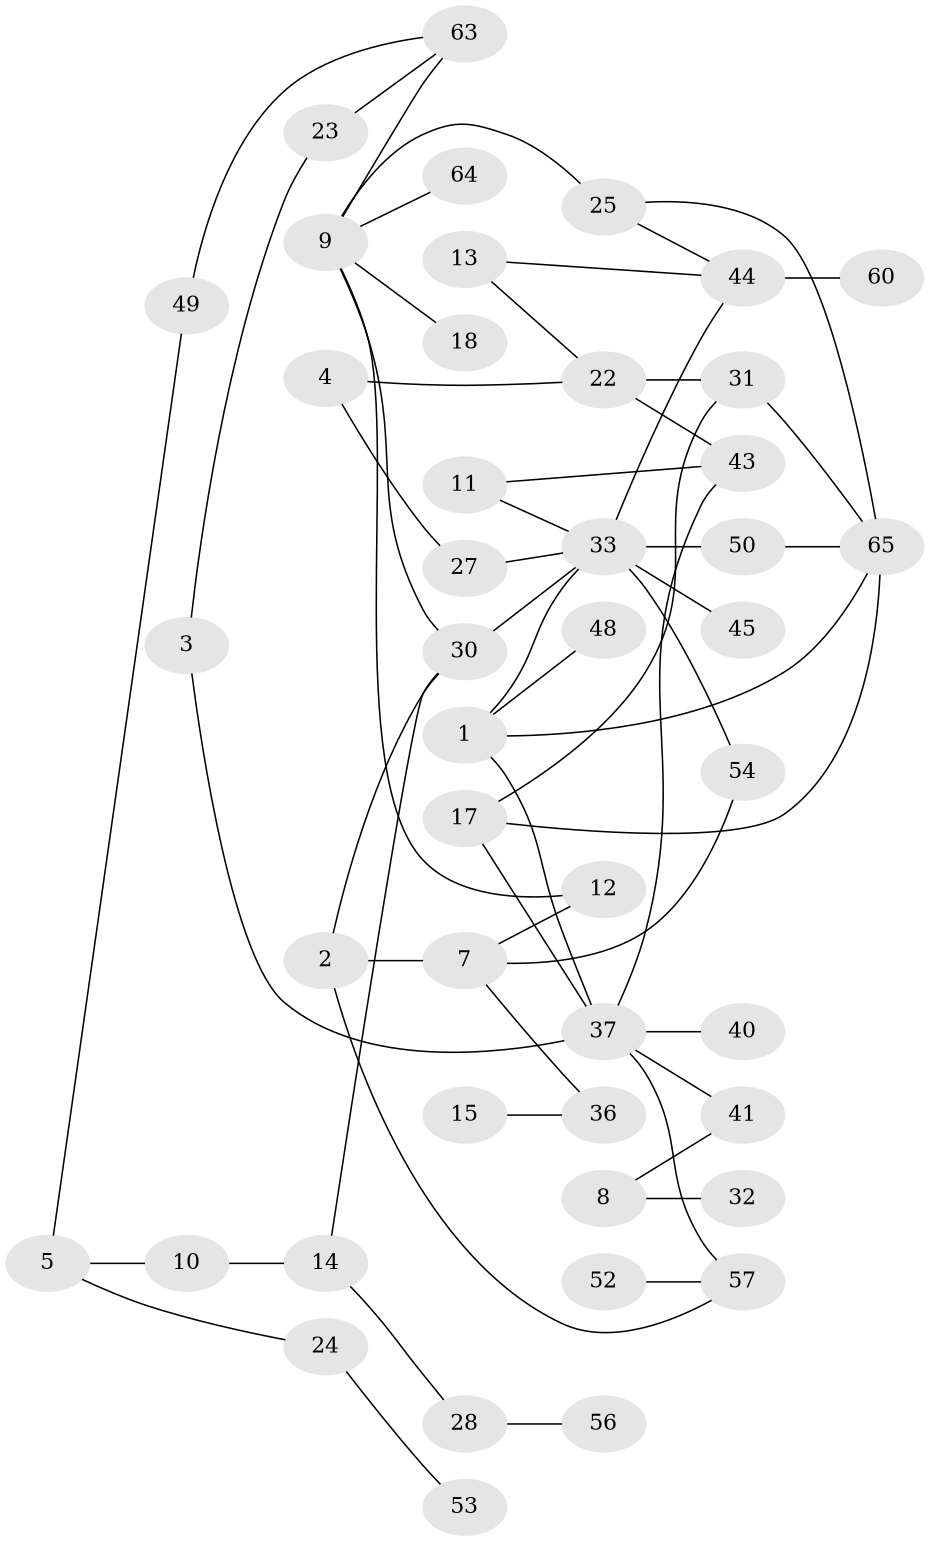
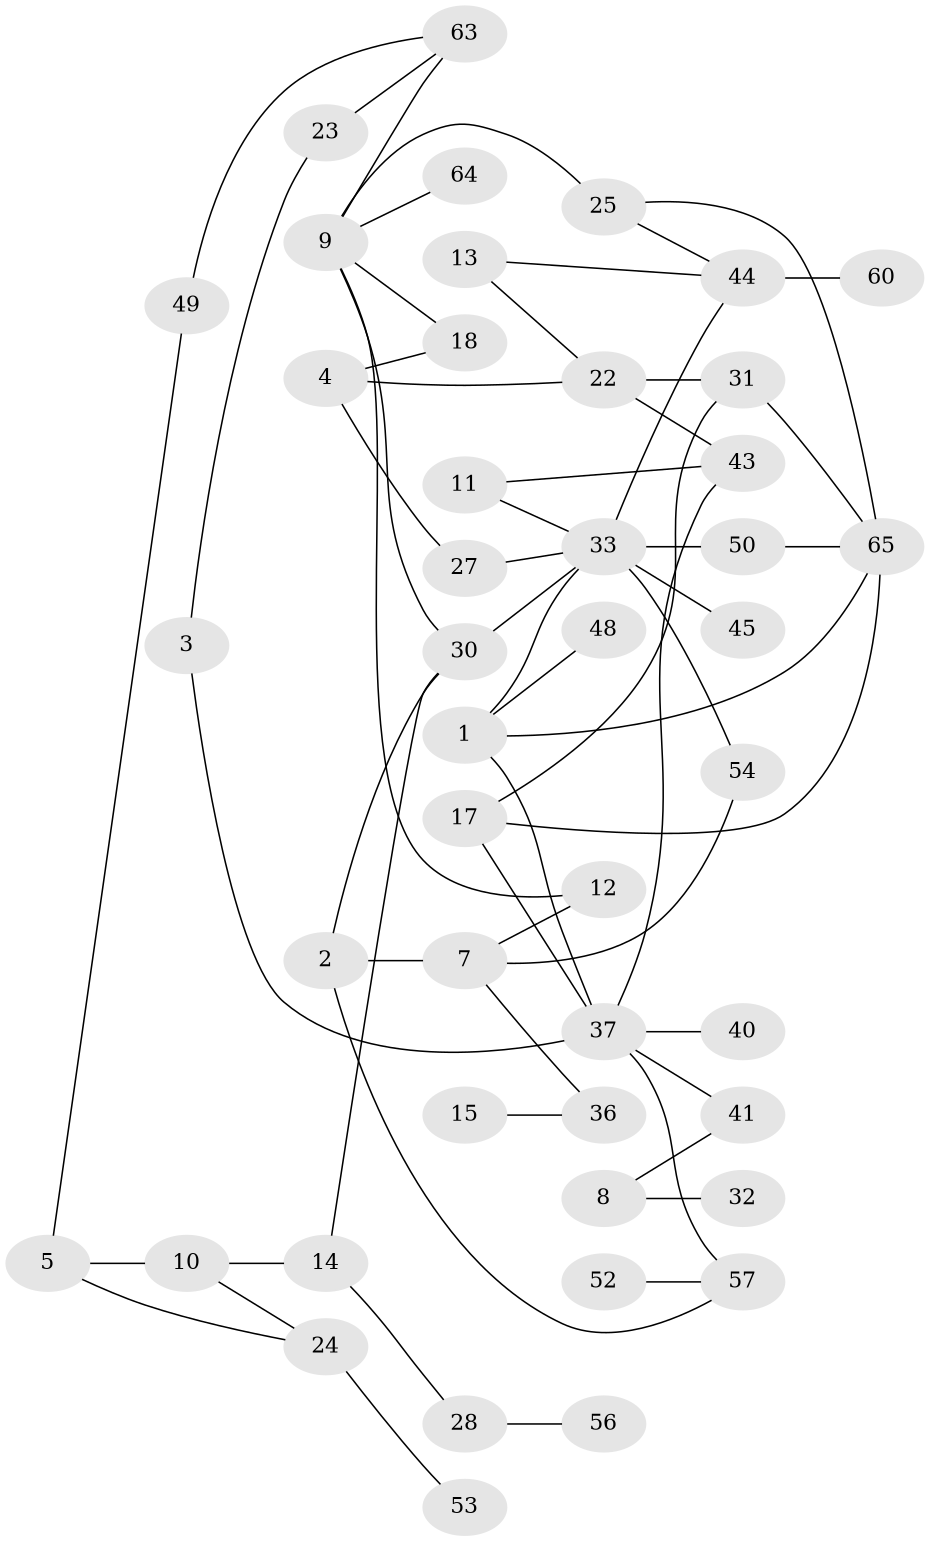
none -> (395, 361)
none -> (256, 1305)
